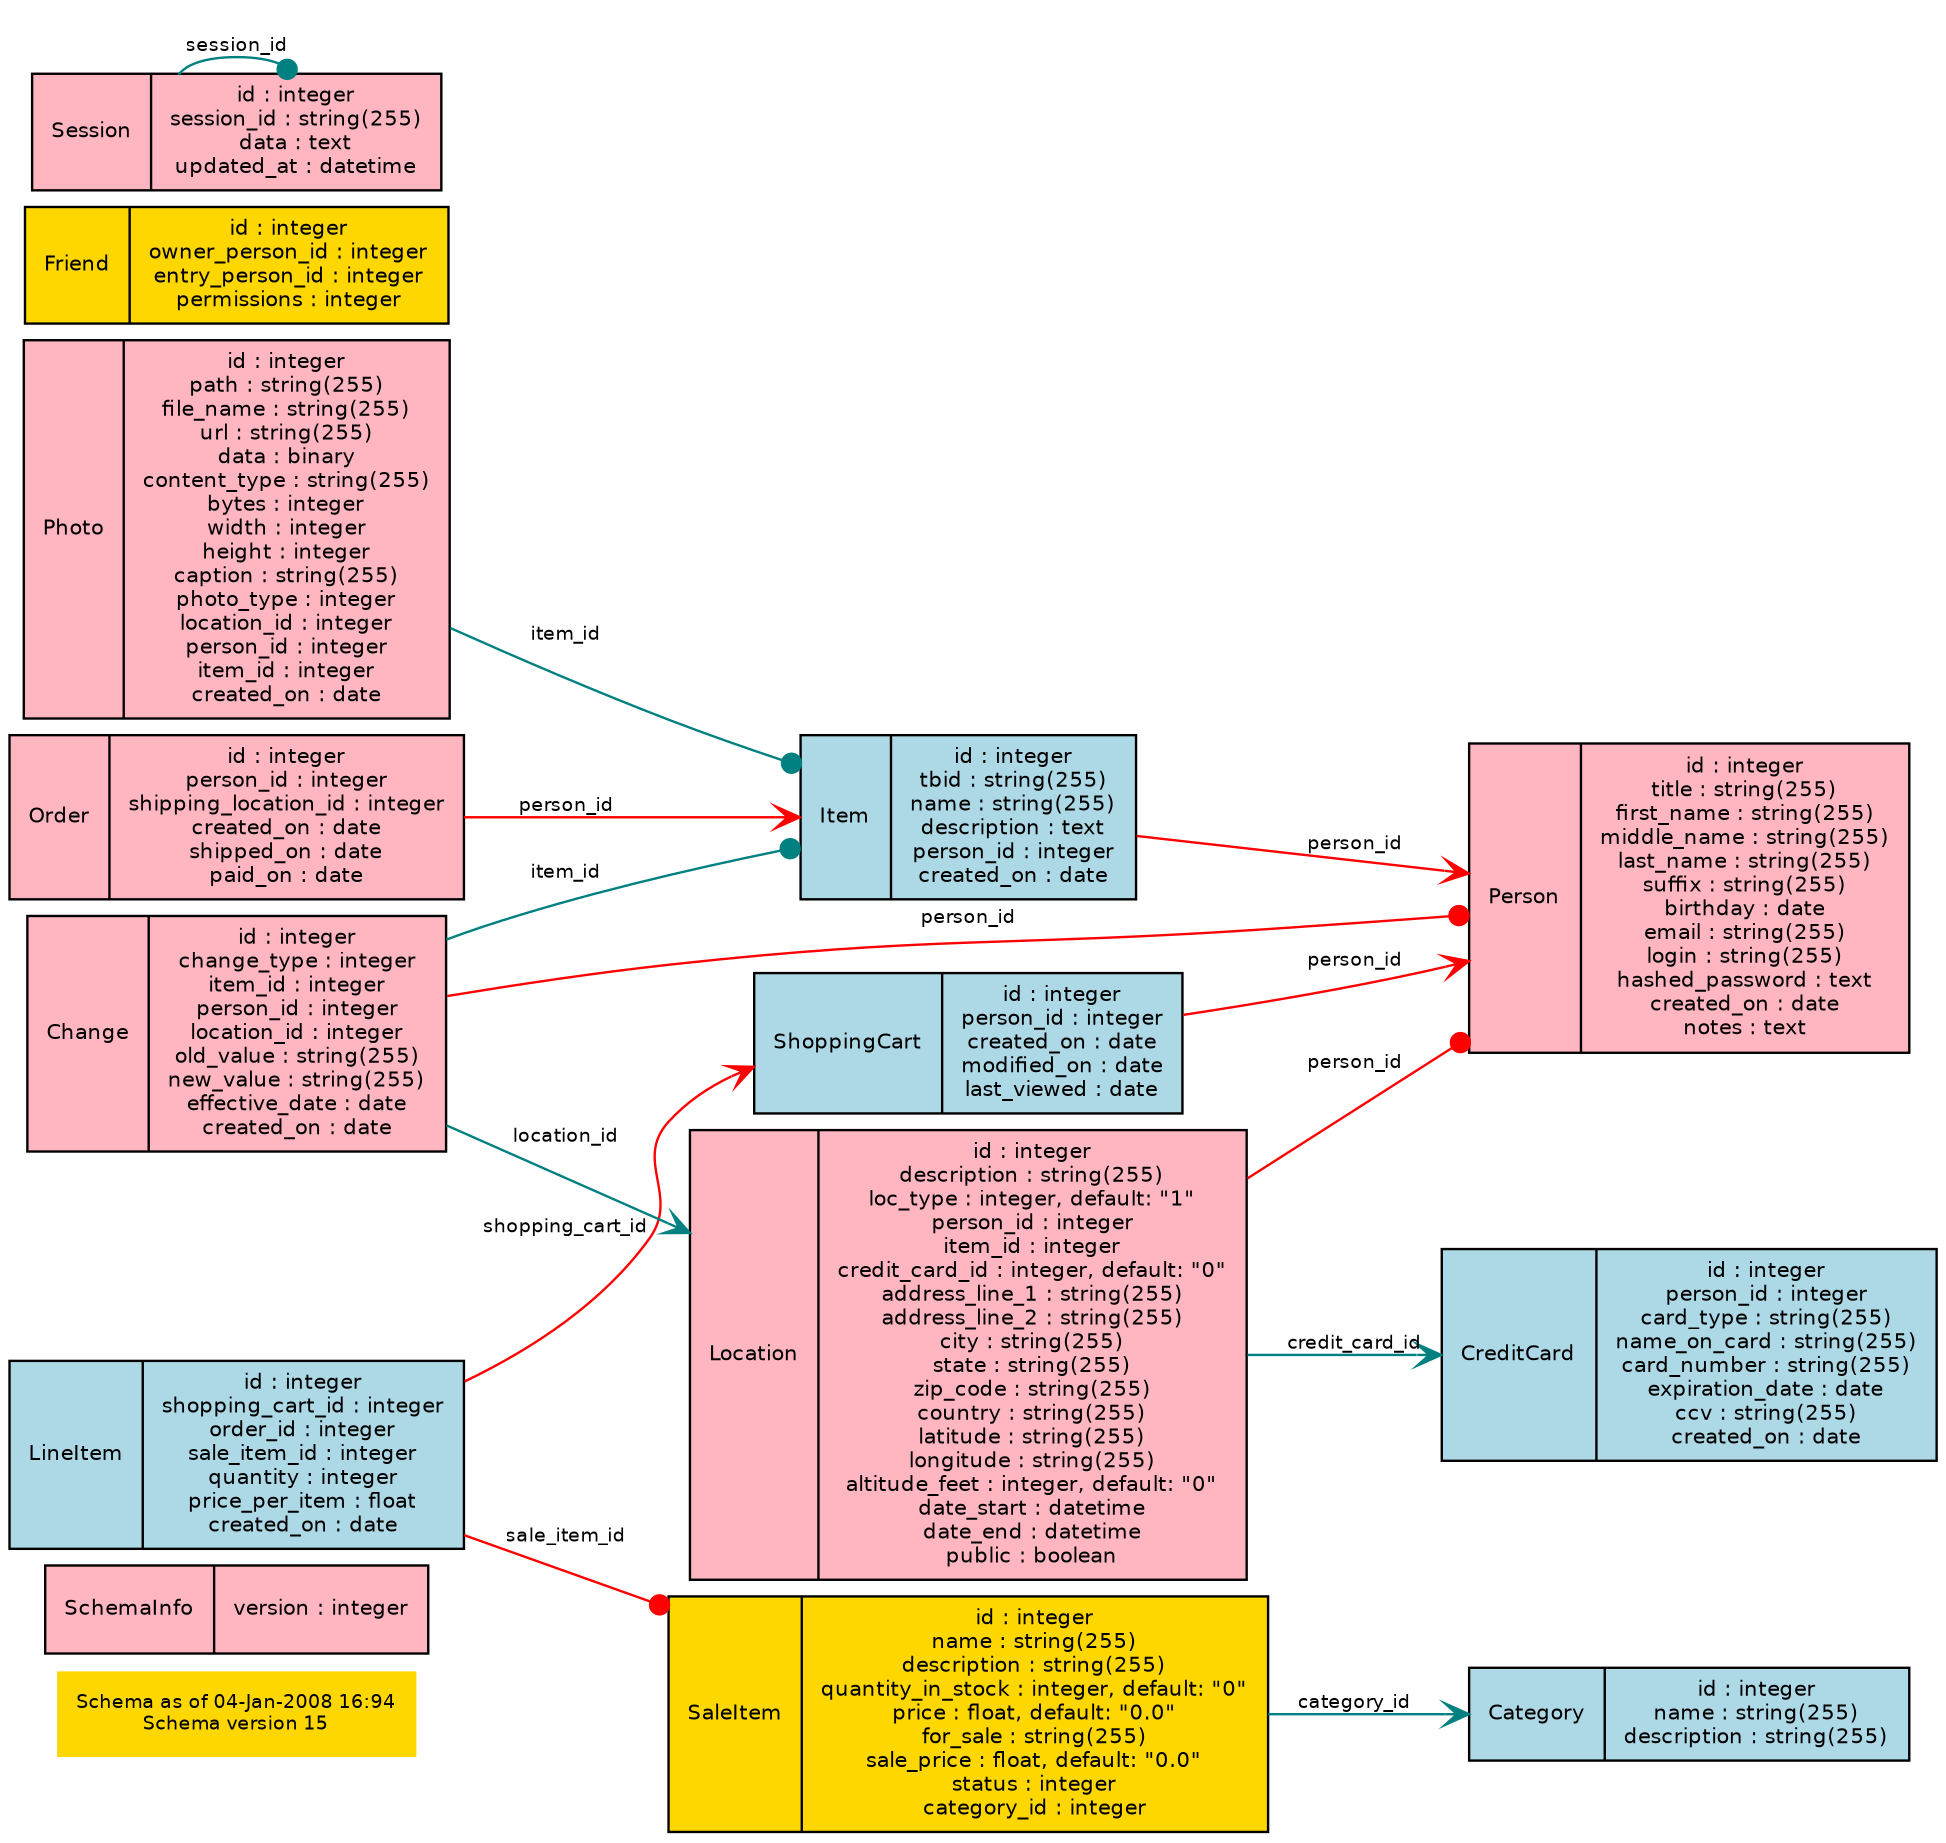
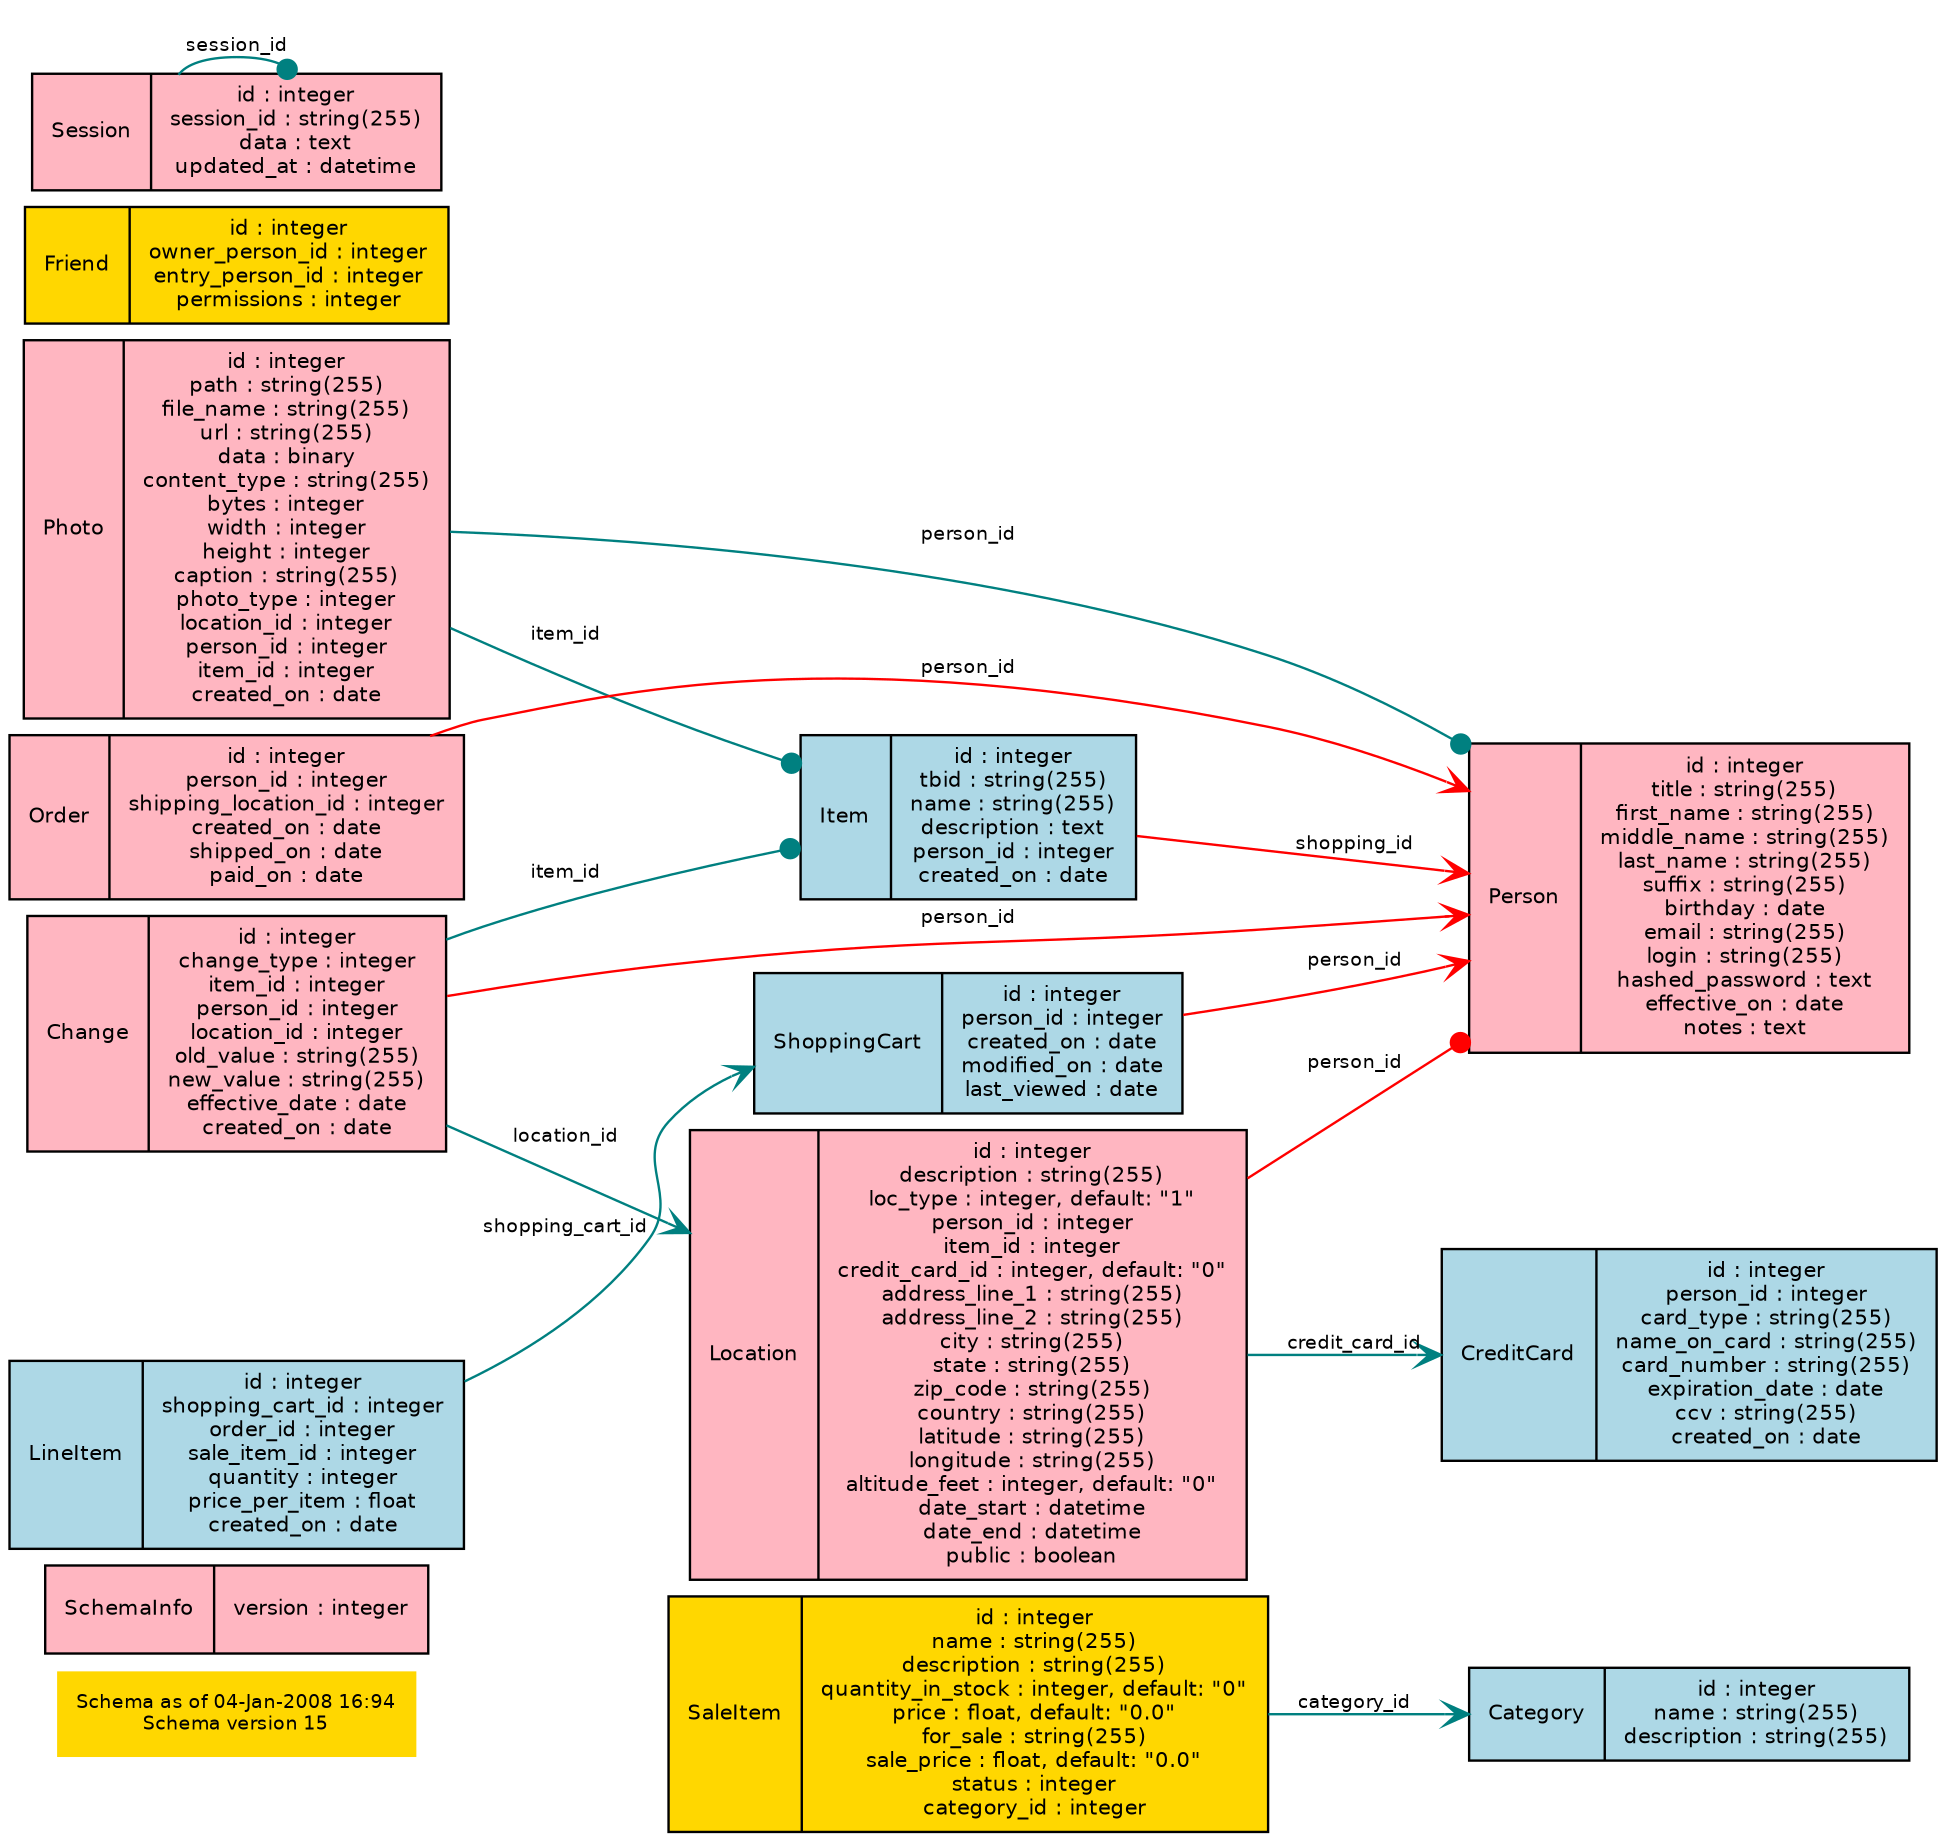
none -> (963, 583)
(620, 817) -> (941, 683)
(1355, 845) -> (1355, 845)
(947, 944) -> (947, 944)
(1745, 1004) -> (1745, 1004)
(639, 1252) -> (639, 1252)
(557, 1568) -> none
